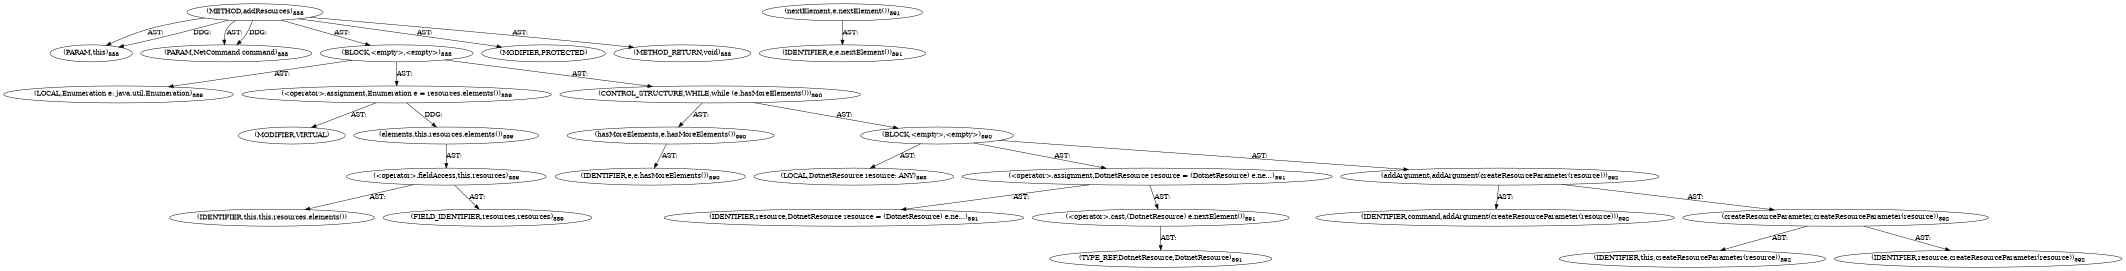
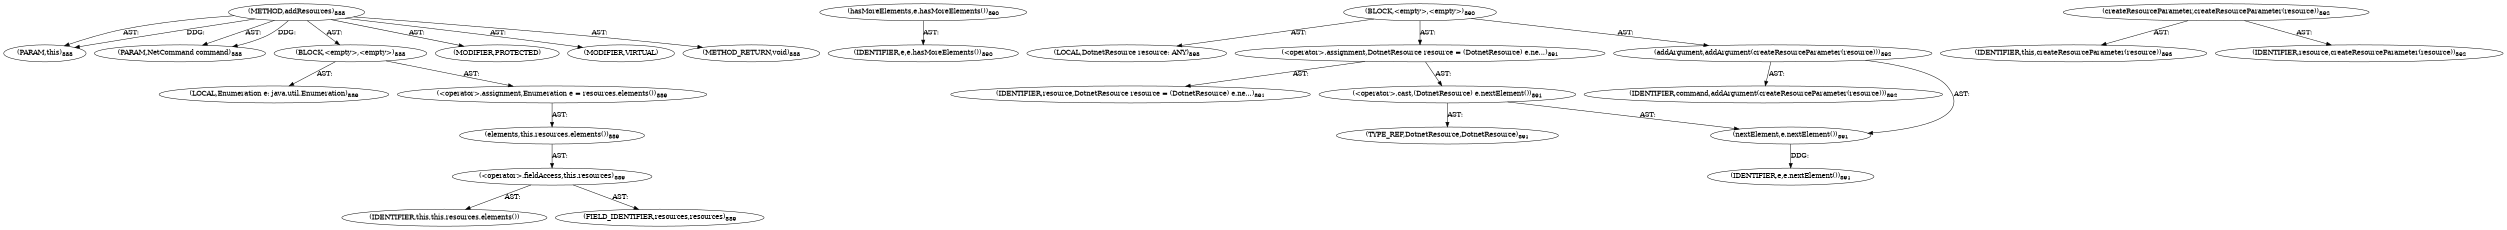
(851, 33) -> (1801, 156)
(283, 53) -> (237, 53)
(710, 94) -> none
(346, 114) -> (461, 32)
(435, 115) -> (561, 115)
none -> (1621, 115)
(1666, 197) -> (1953, 96)
(1786, 258) -> (2167, 53)
